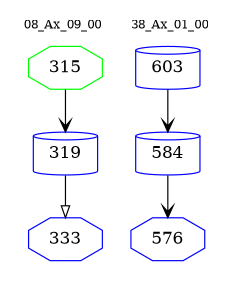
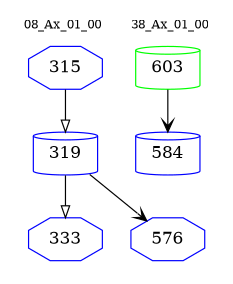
(63, 26) -> (63, 26)
(65, 68) -> (65, 68)
(168, 68) -> (168, 68)
(65, 105) -> (65, 105)
(168, 191) -> (104, 186)
